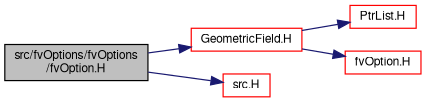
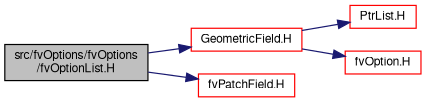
(76, 63) -> (76, 63)
(247, 85) -> (247, 85)
